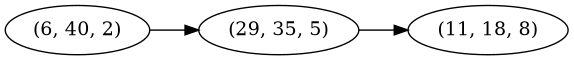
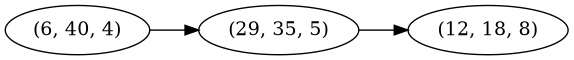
(77, 30) -> (77, 30)
(488, 30) -> (488, 30)
